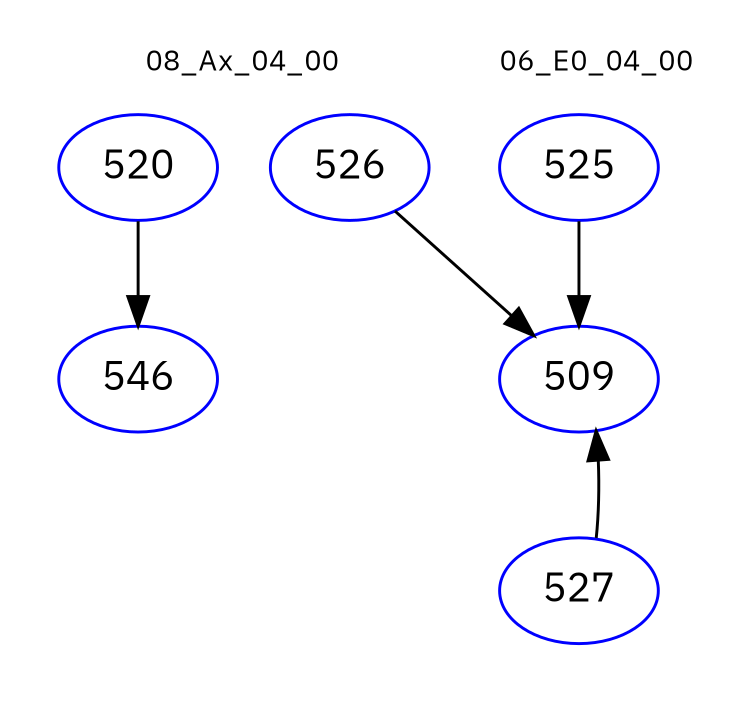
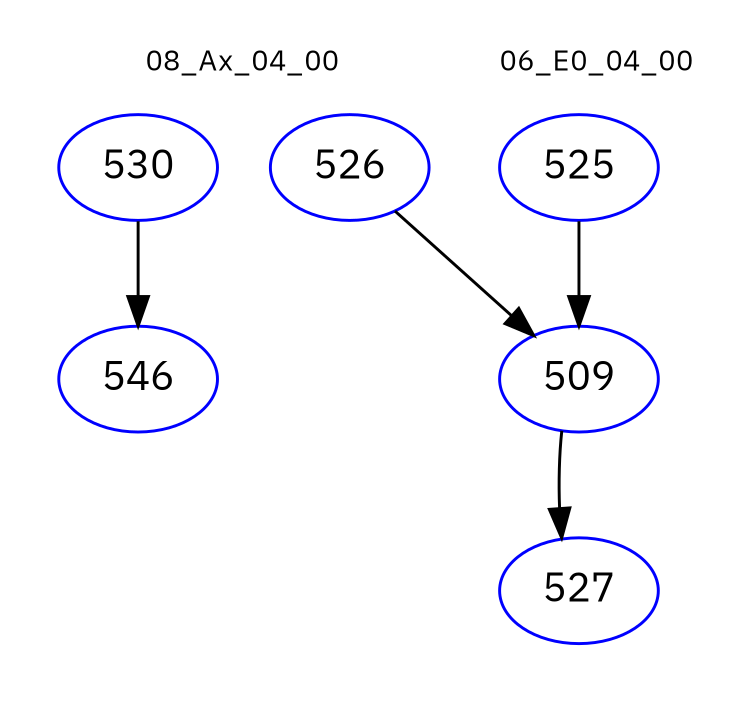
(138, 168) -> (138, 168)
(599, 499) -> (559, 470)
